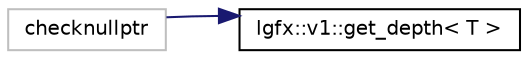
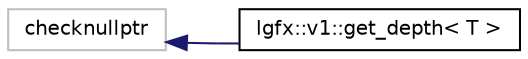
(193, 16) -> (213, 43)
